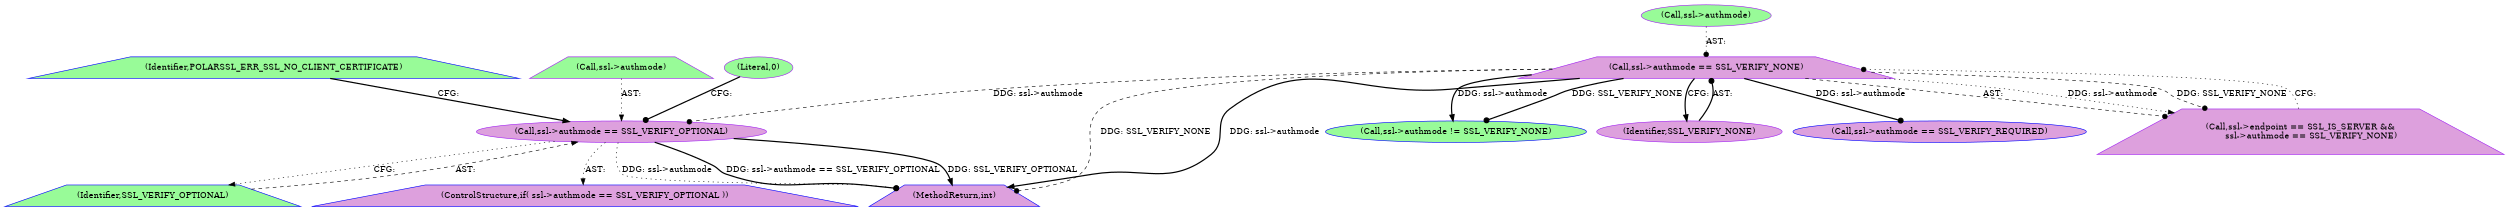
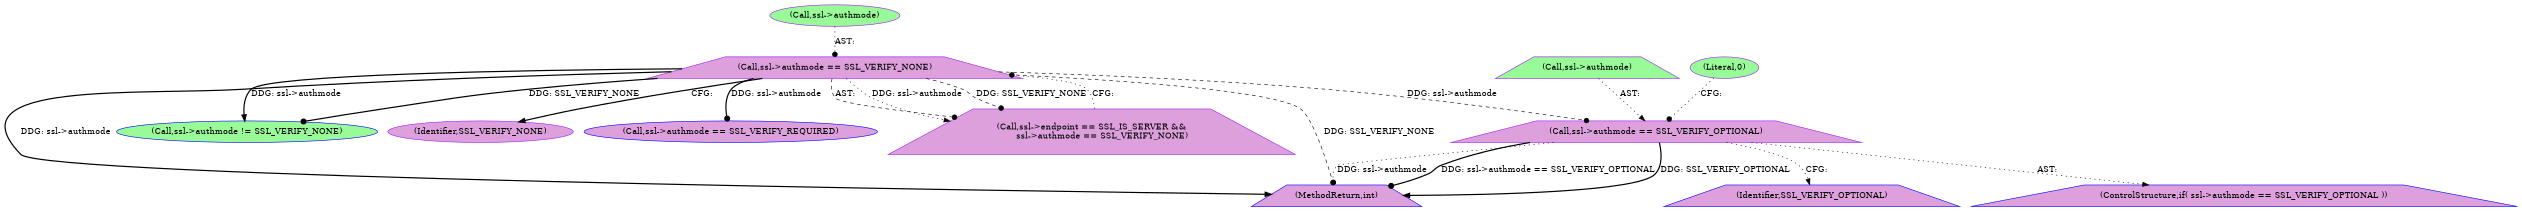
(274, 68) -> none
(694, 98) -> (1692, 98)
(1710, 103) -> none
(622, 132) -> (1656, 132)
(412, 172) -> none
(153, 196) -> (1812, 196)
